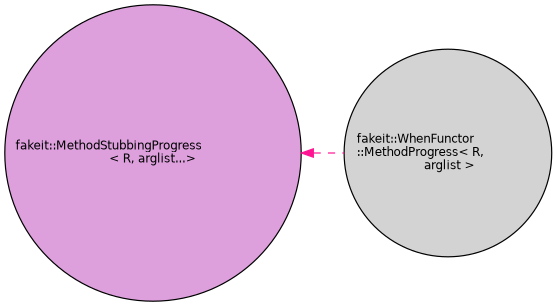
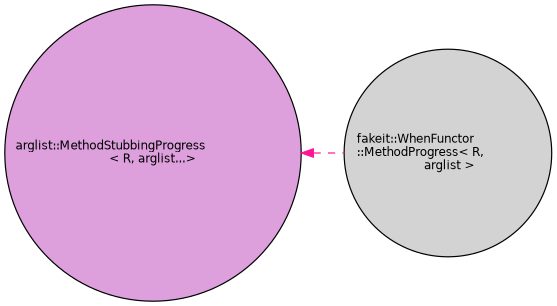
(153, 153) -> (153, 153)
